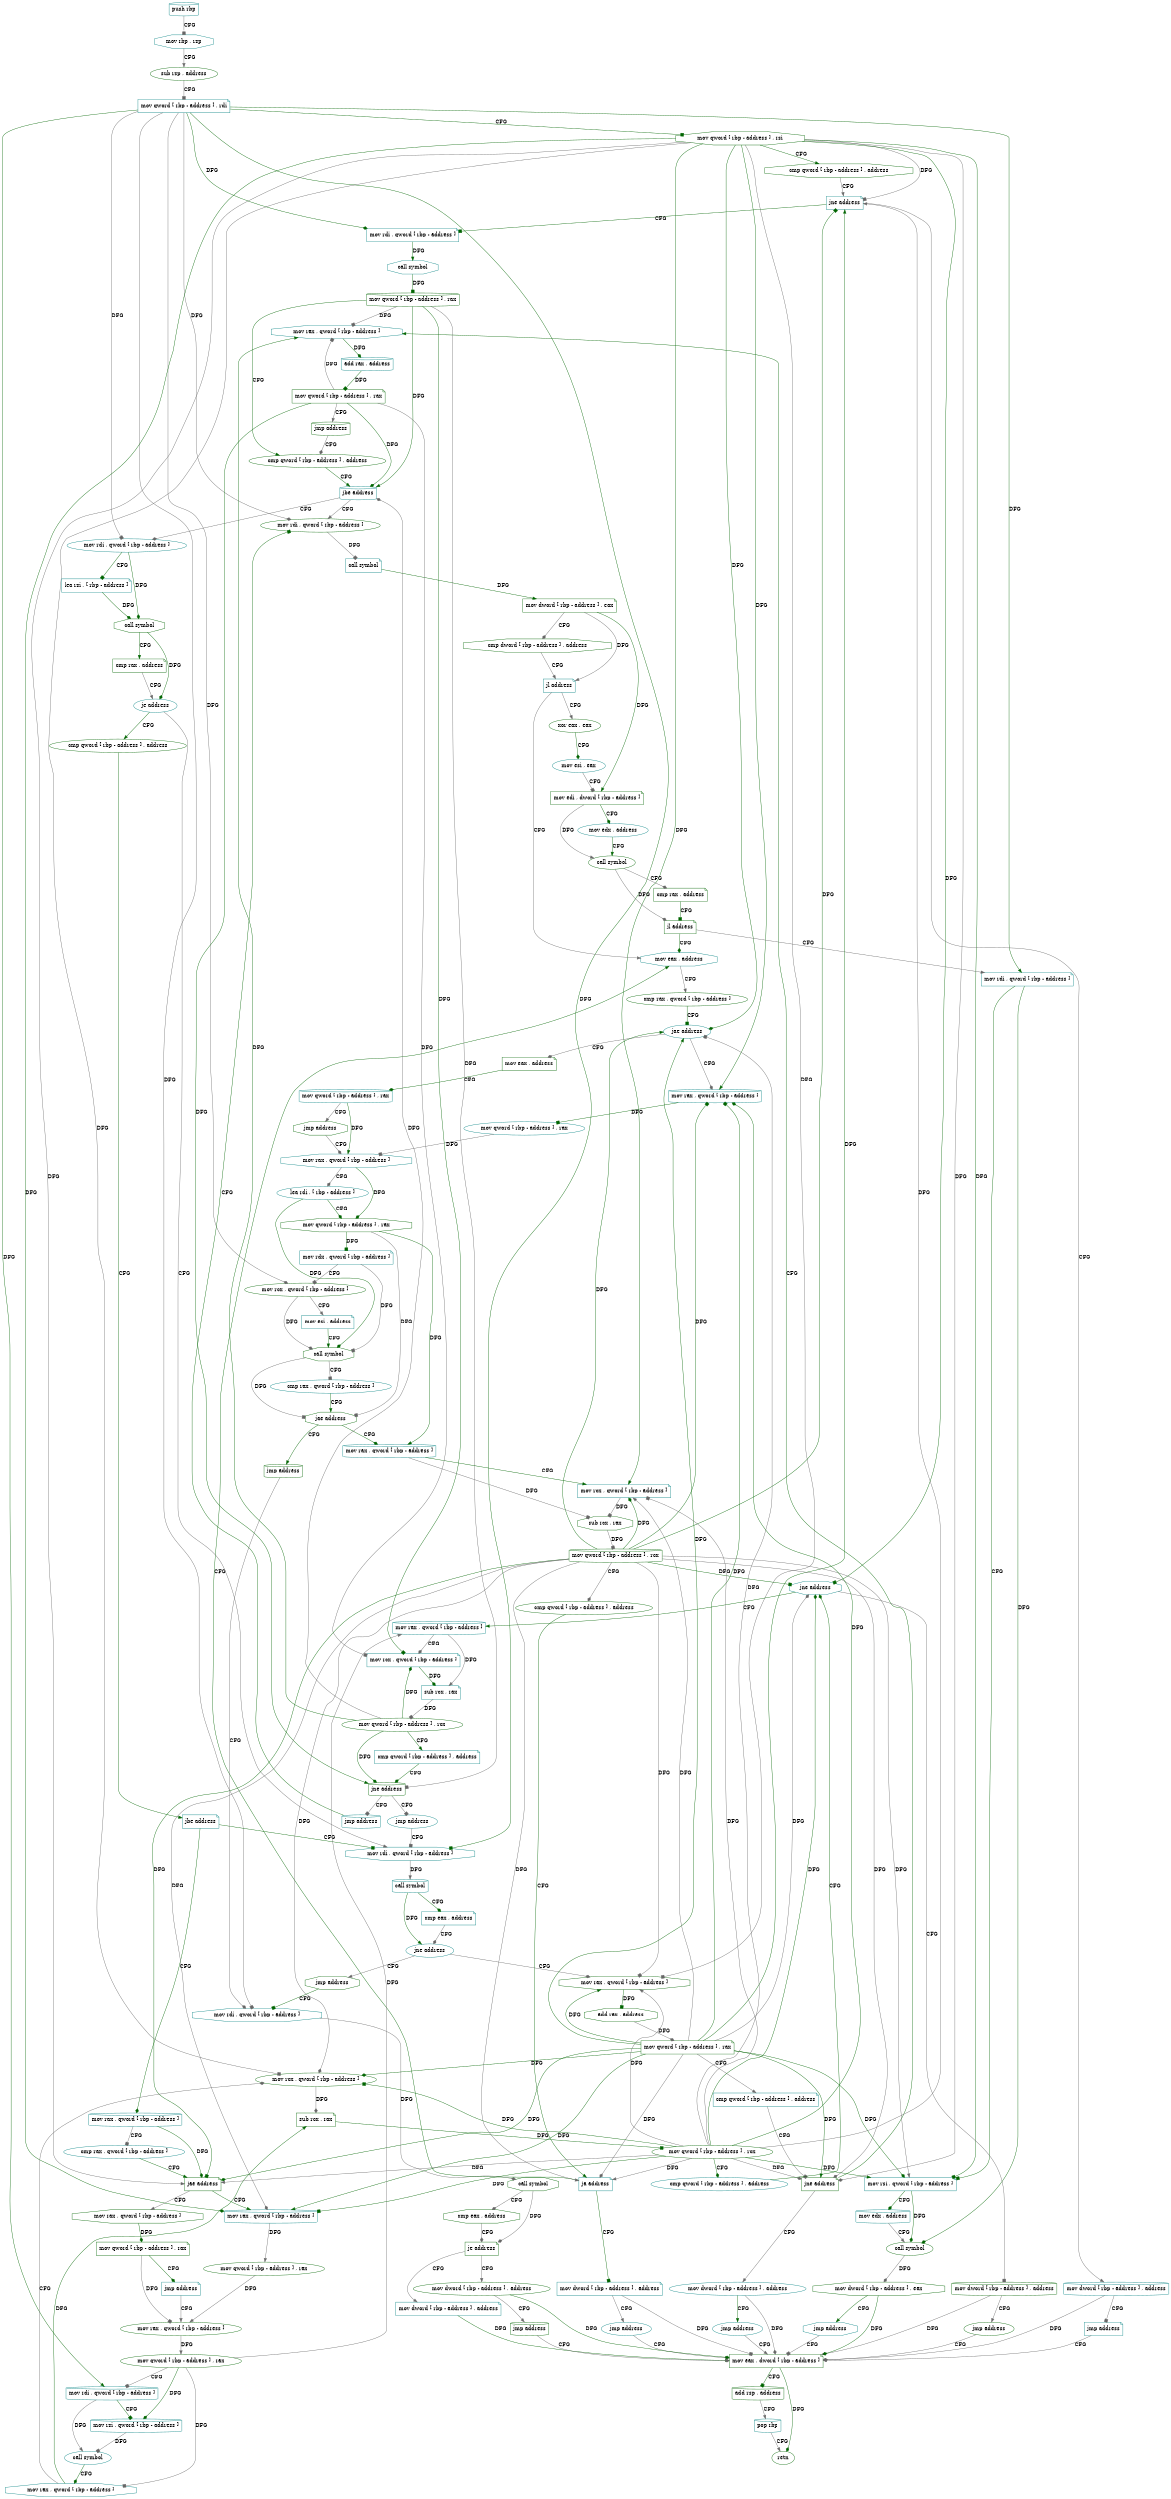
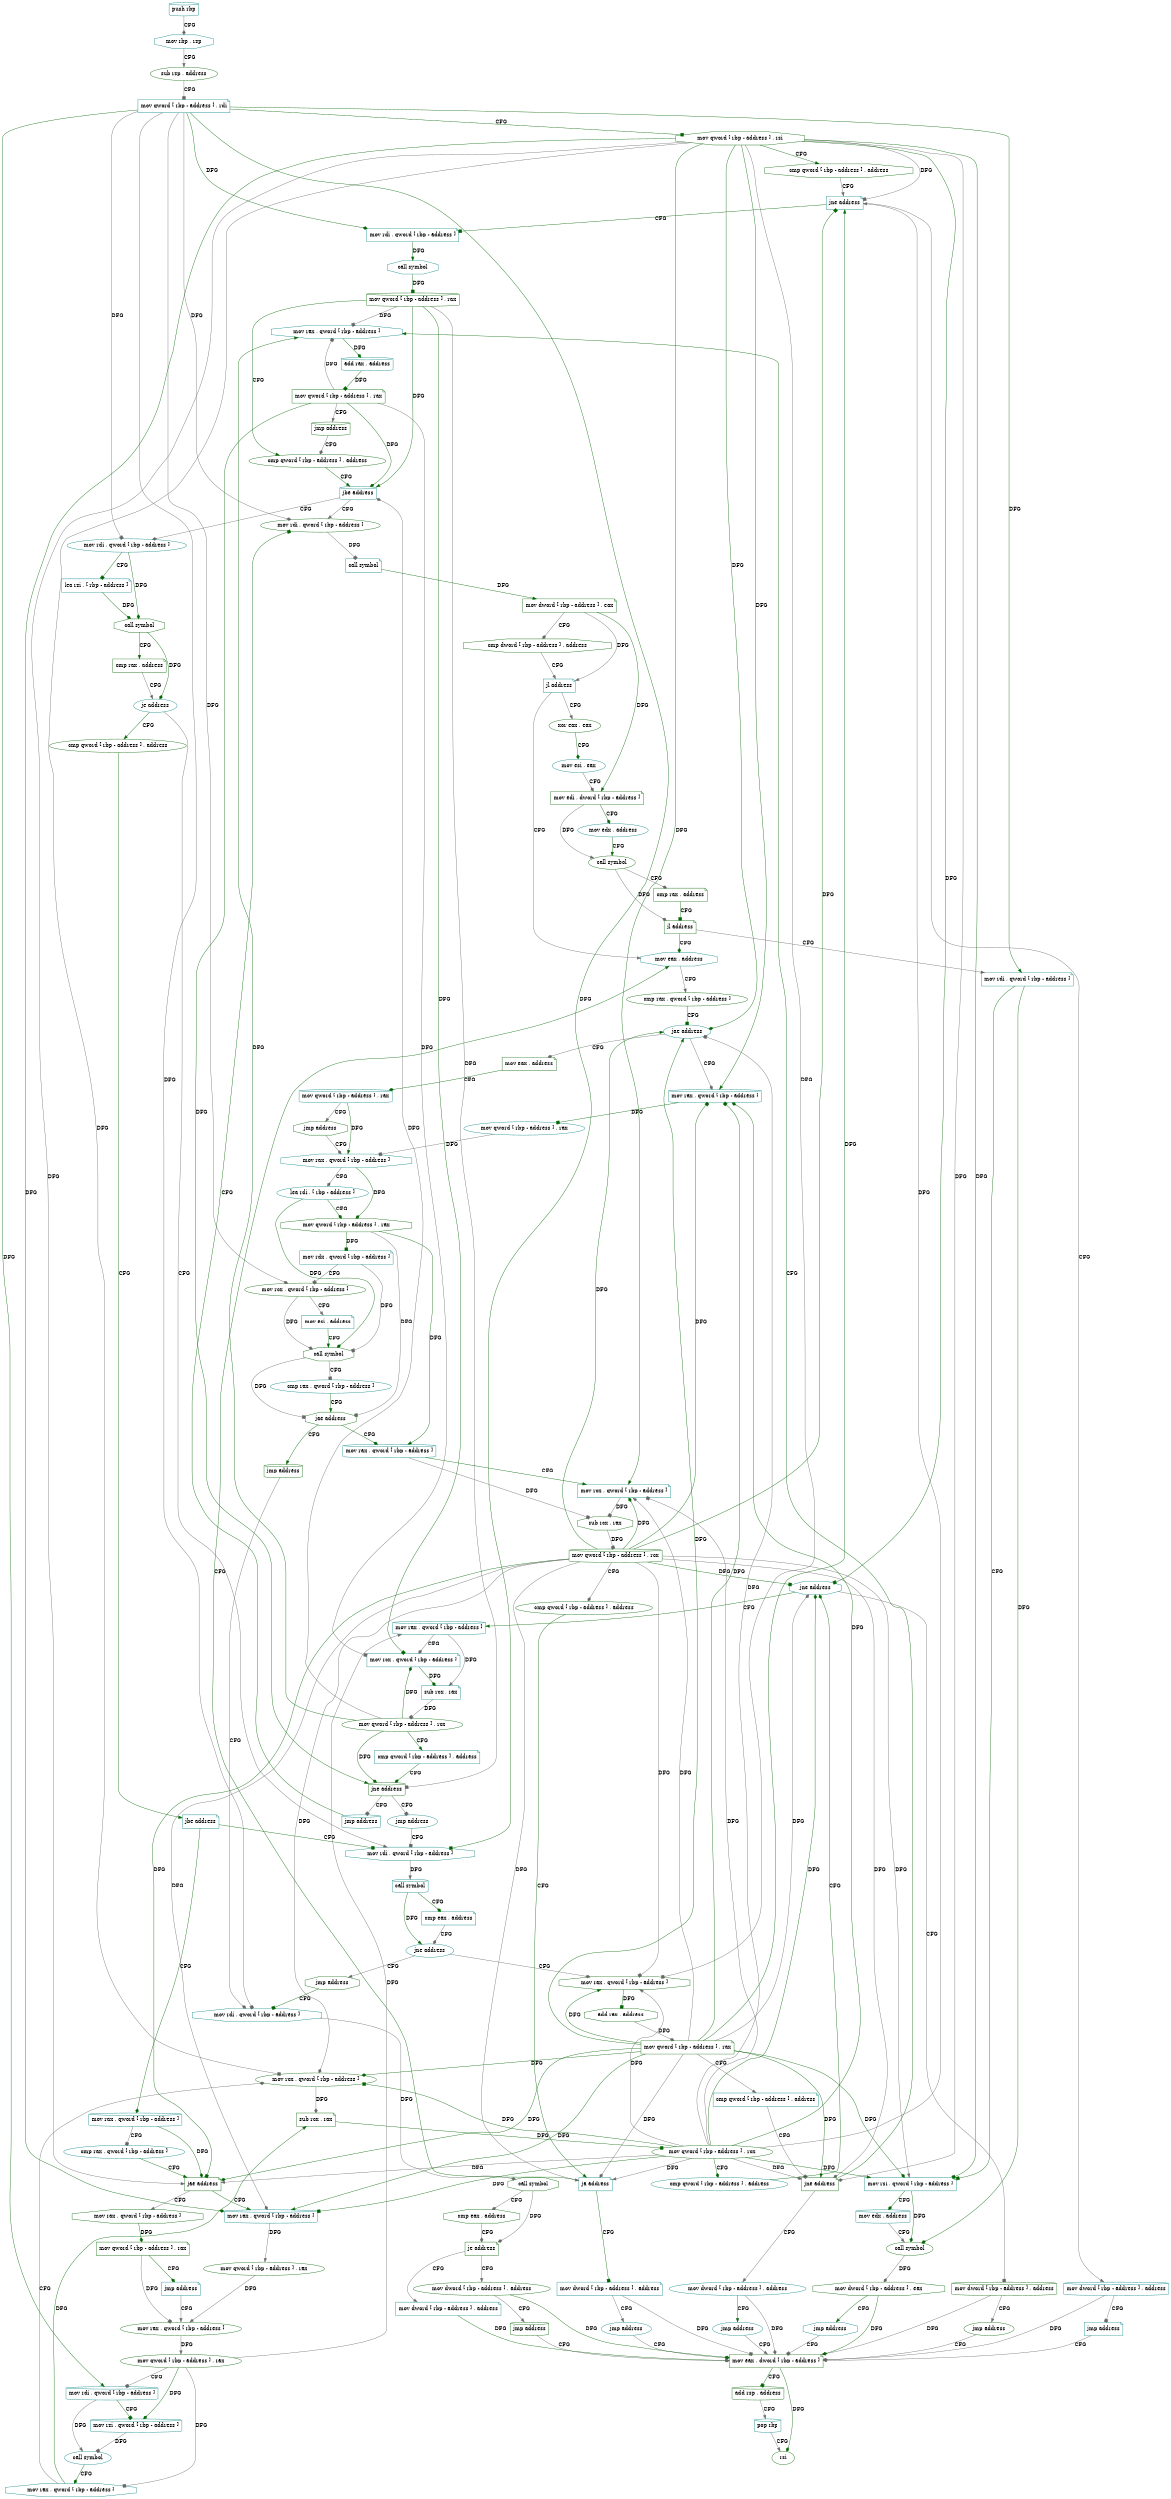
(184, 23) -> (184, 23)
(587, 780) -> (587, 780)
(783, 2458) -> (783, 2458)
